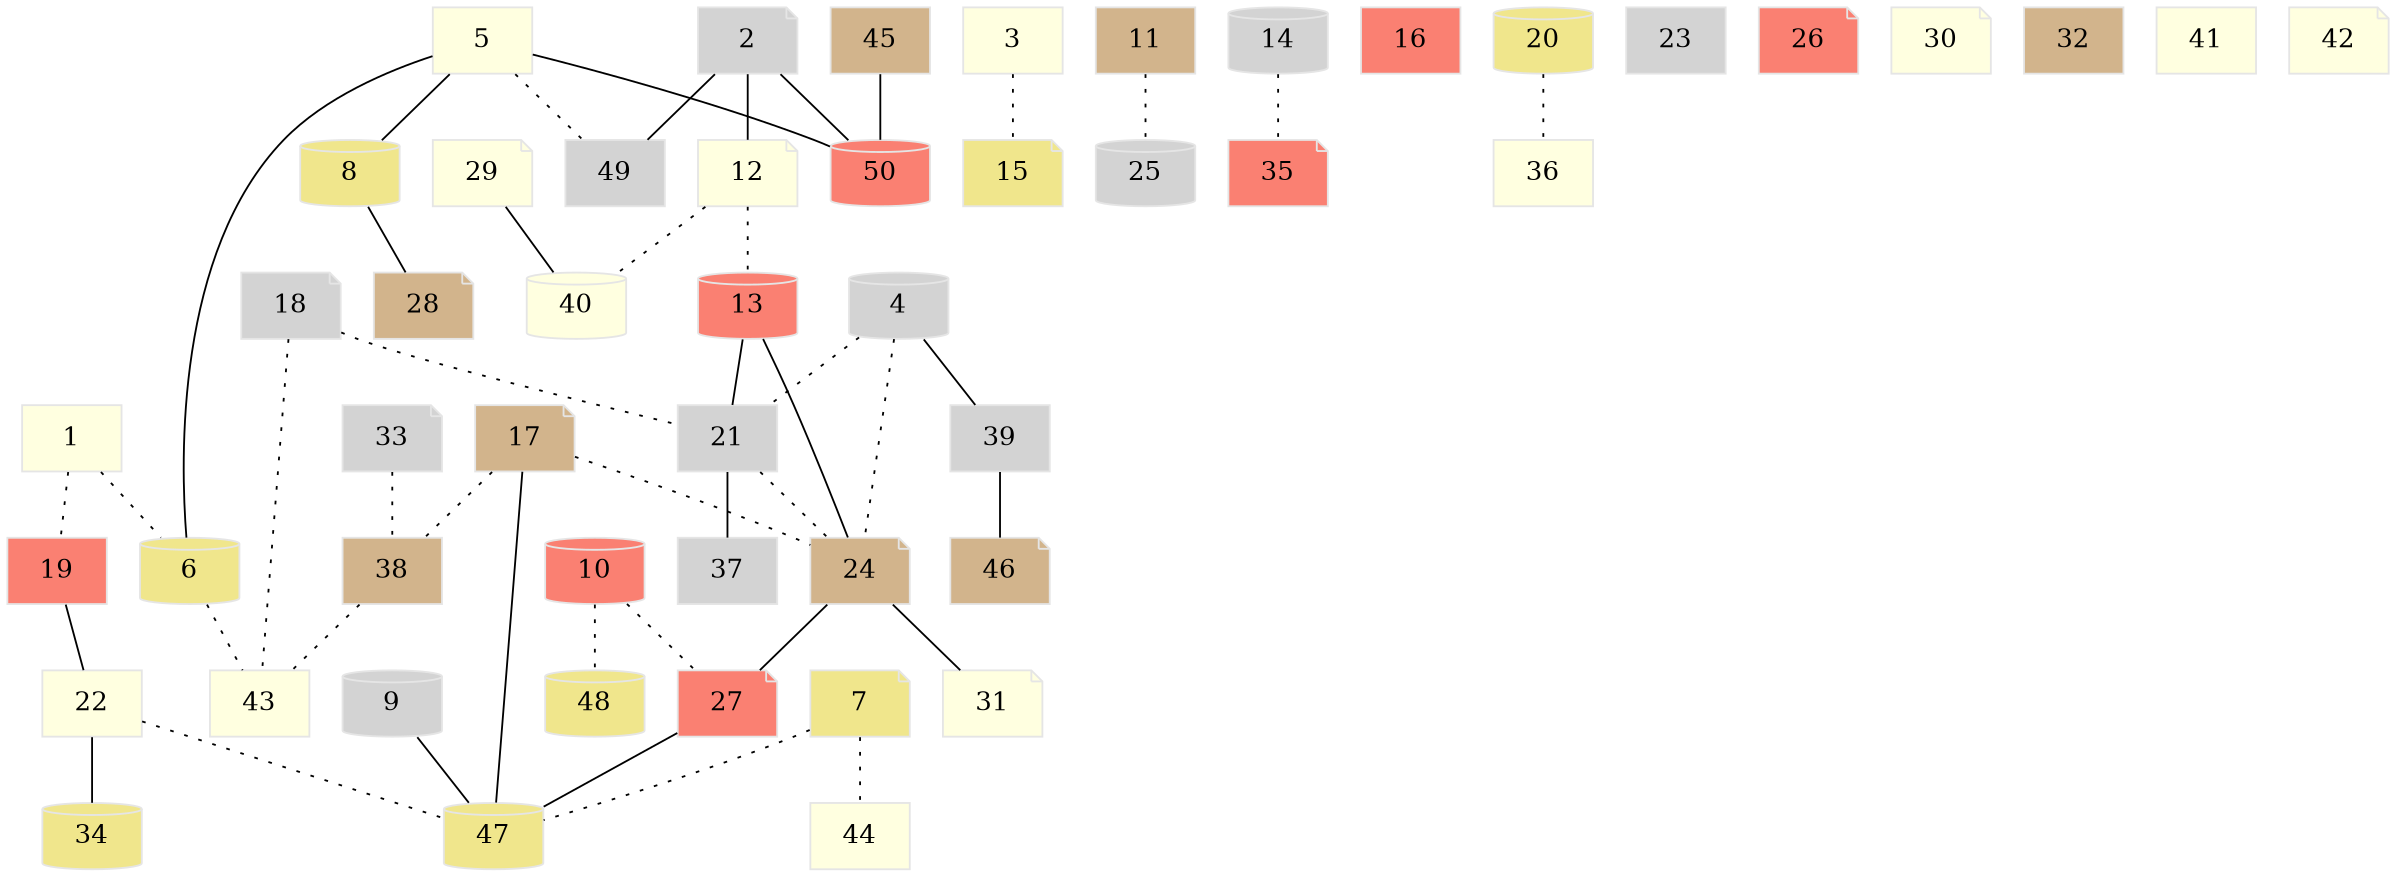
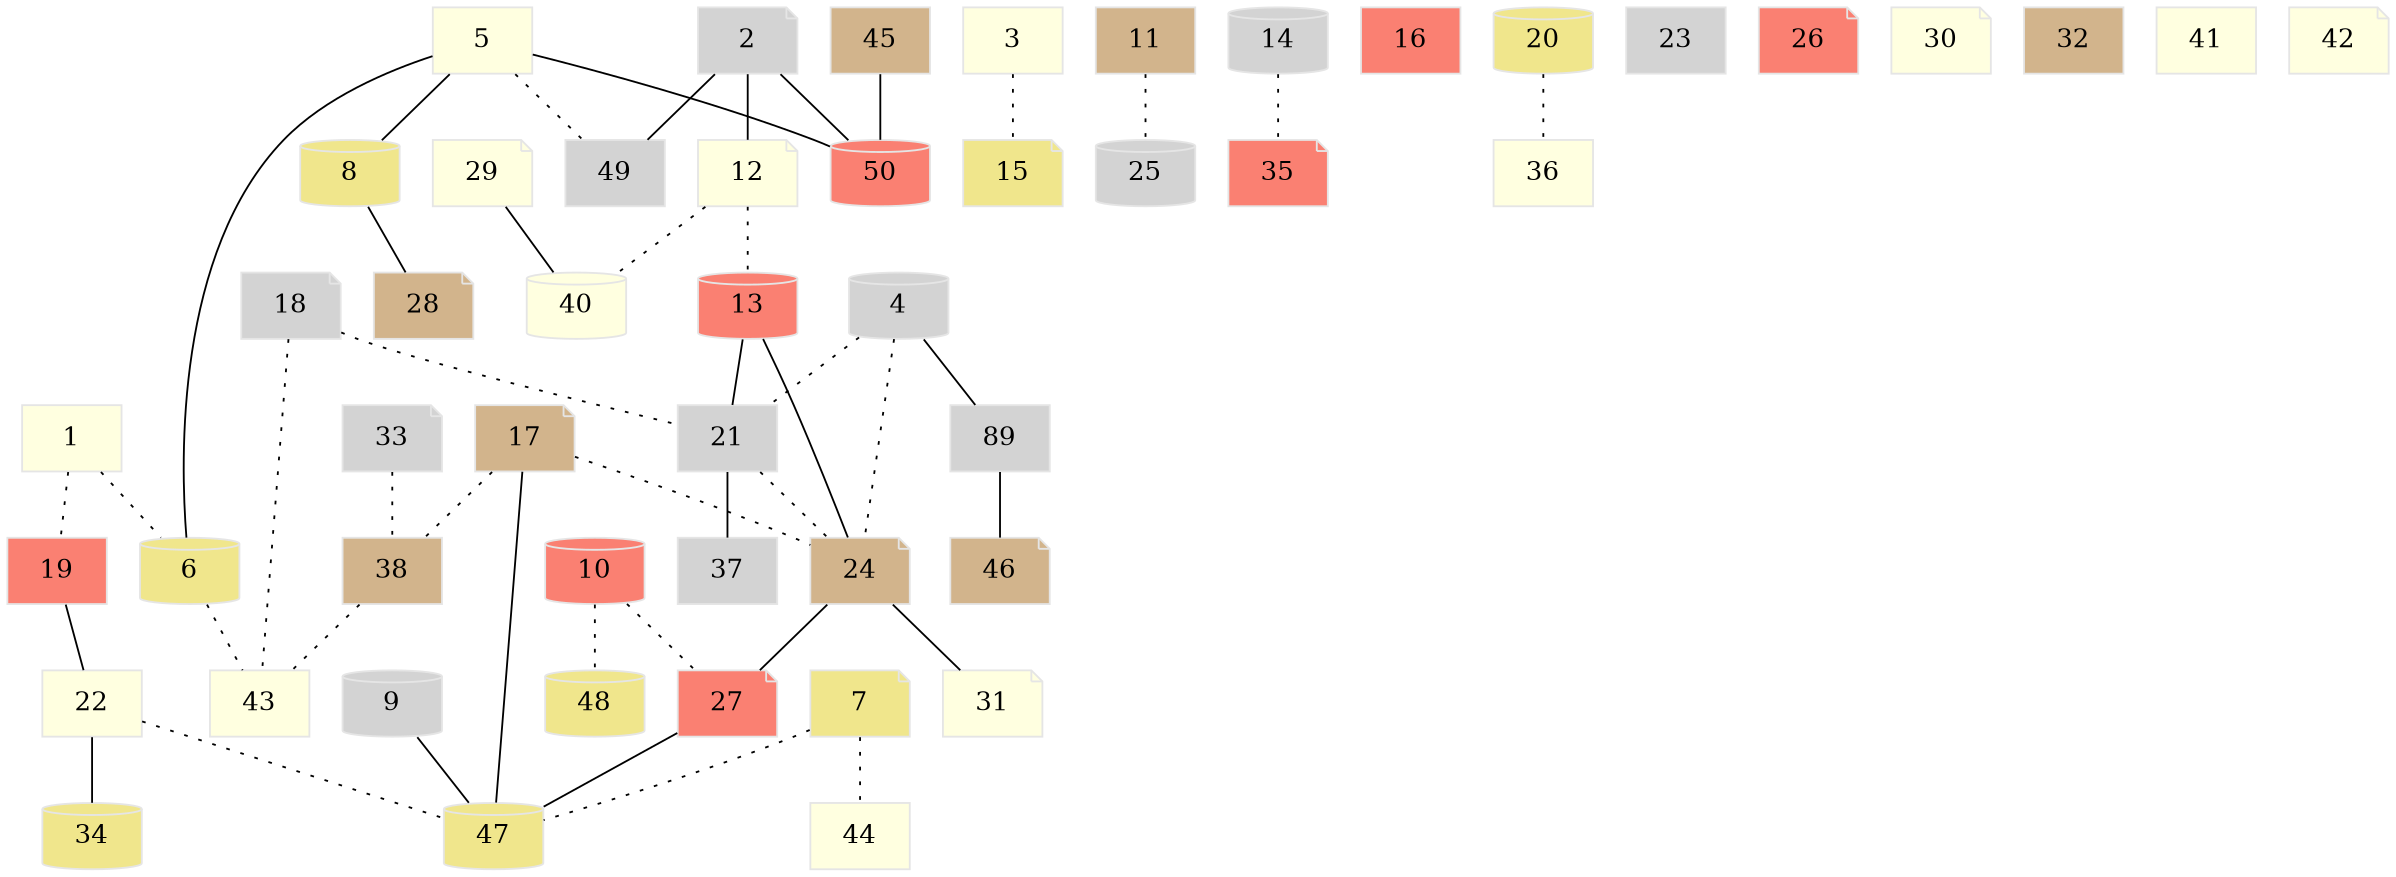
(1000, 438) -> (1000, 438)
